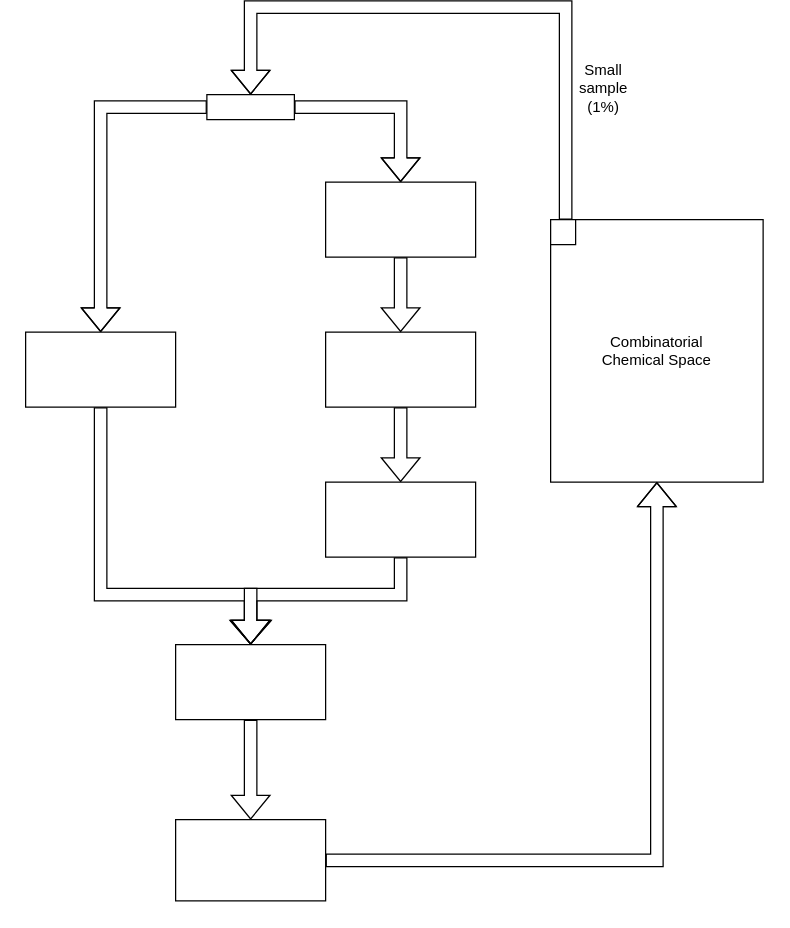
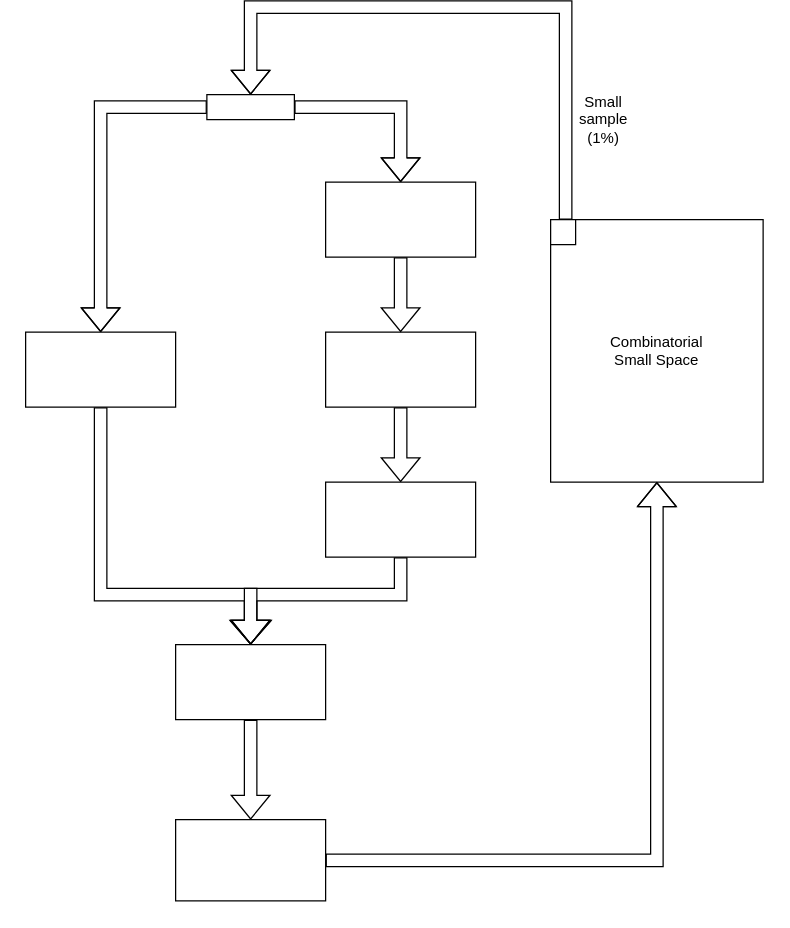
(604, 88) -> (604, 119)
(657, 351) -> (657, 351)
